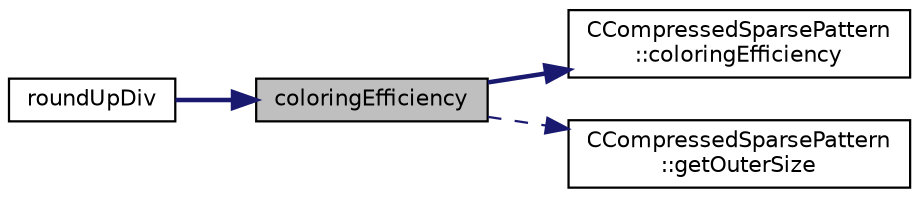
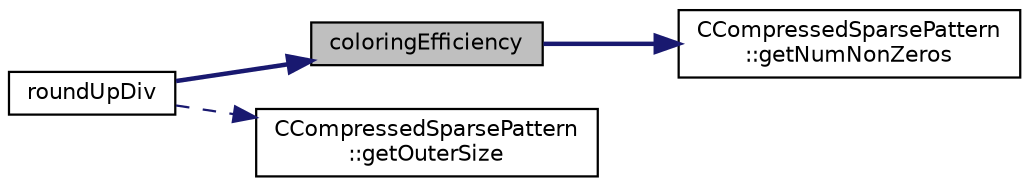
(739, 44) -> (849, 44)
(517, 121) -> (205, 110)
